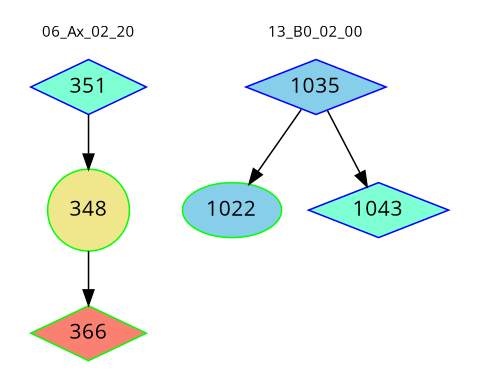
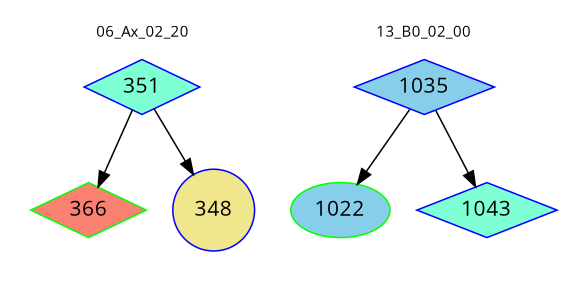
(89, 210) -> (214, 210)
(89, 270) -> (119, 141)
